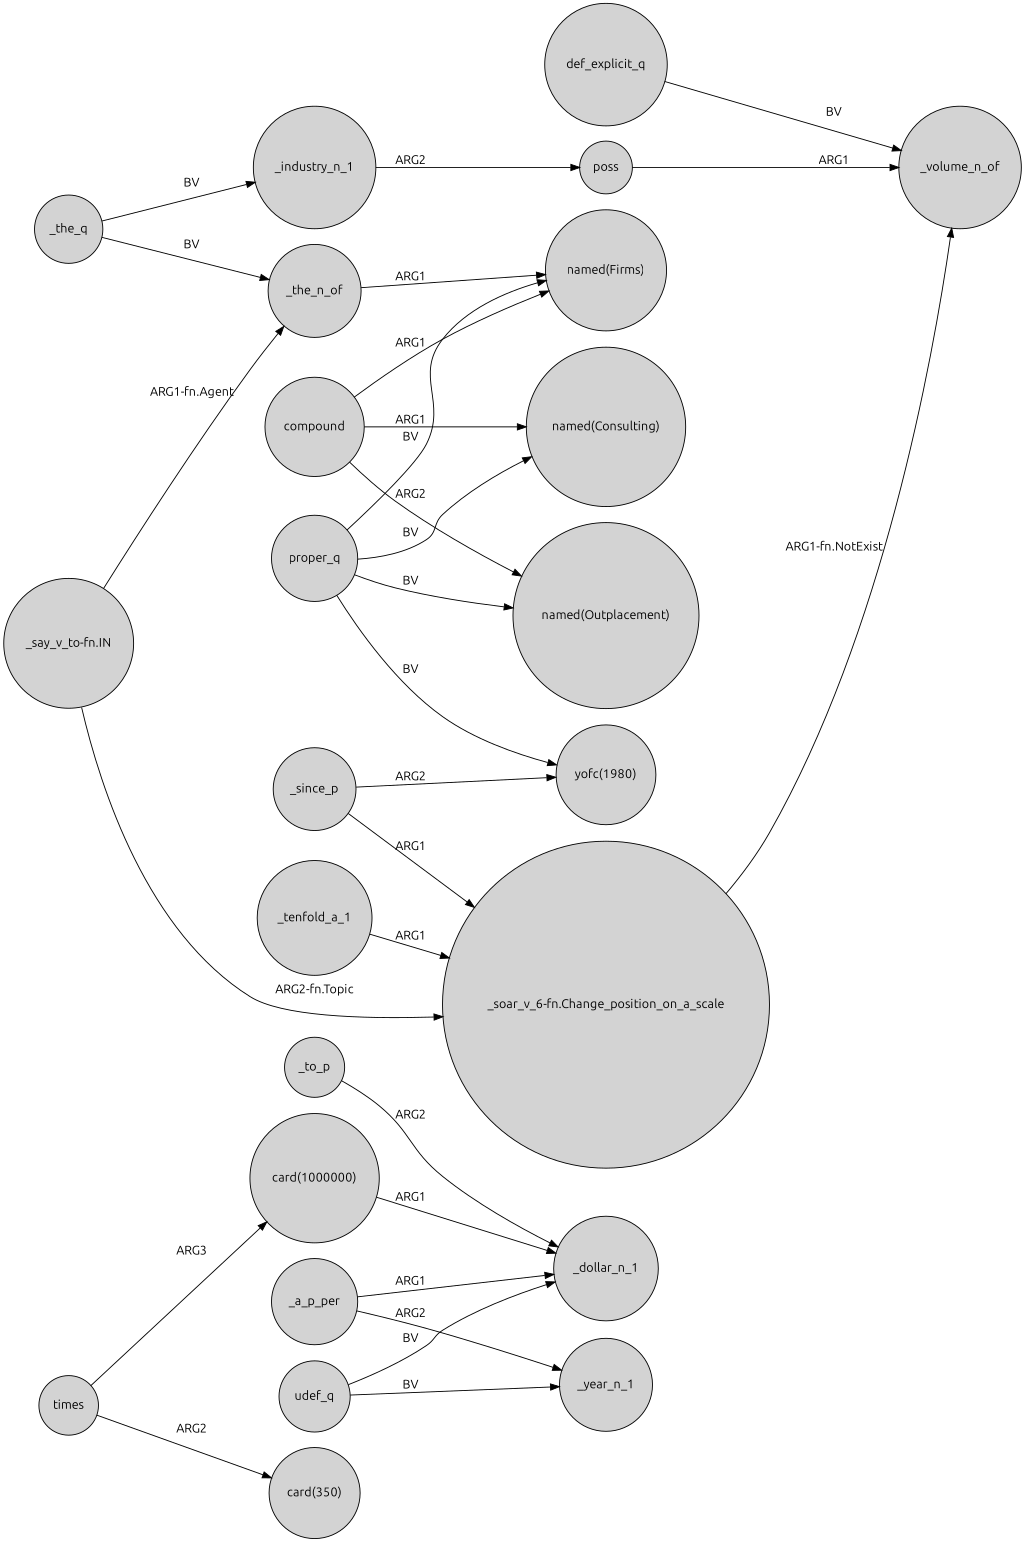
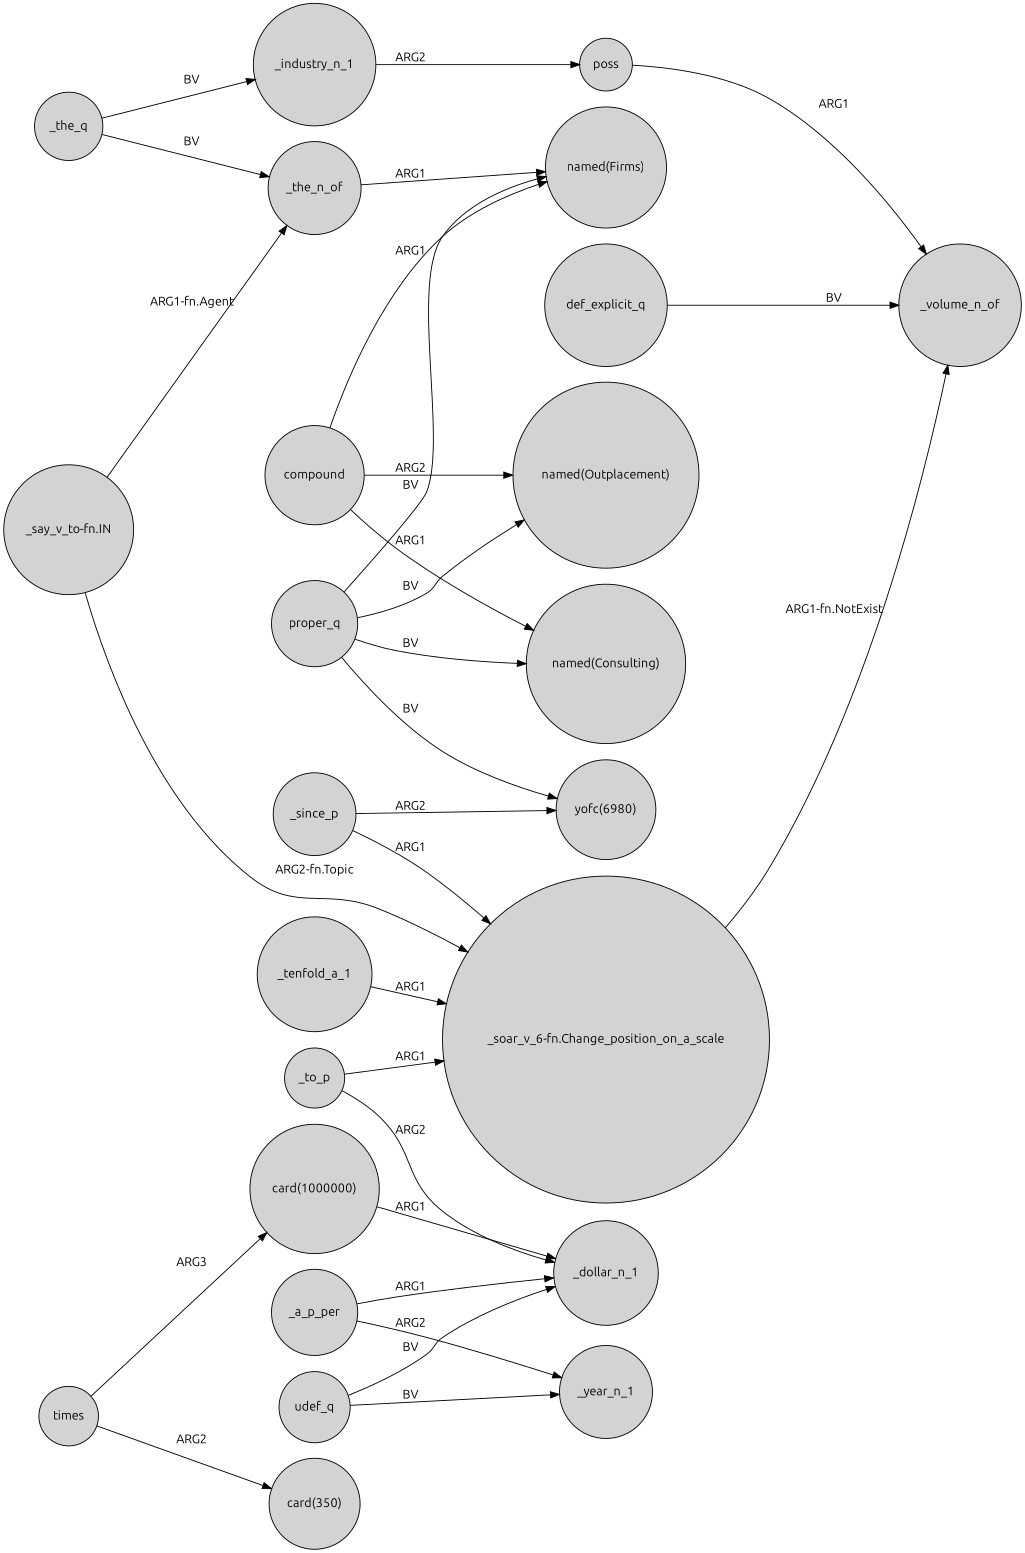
(606, 775) -> (606, 810)
none -> (390, 1068)
